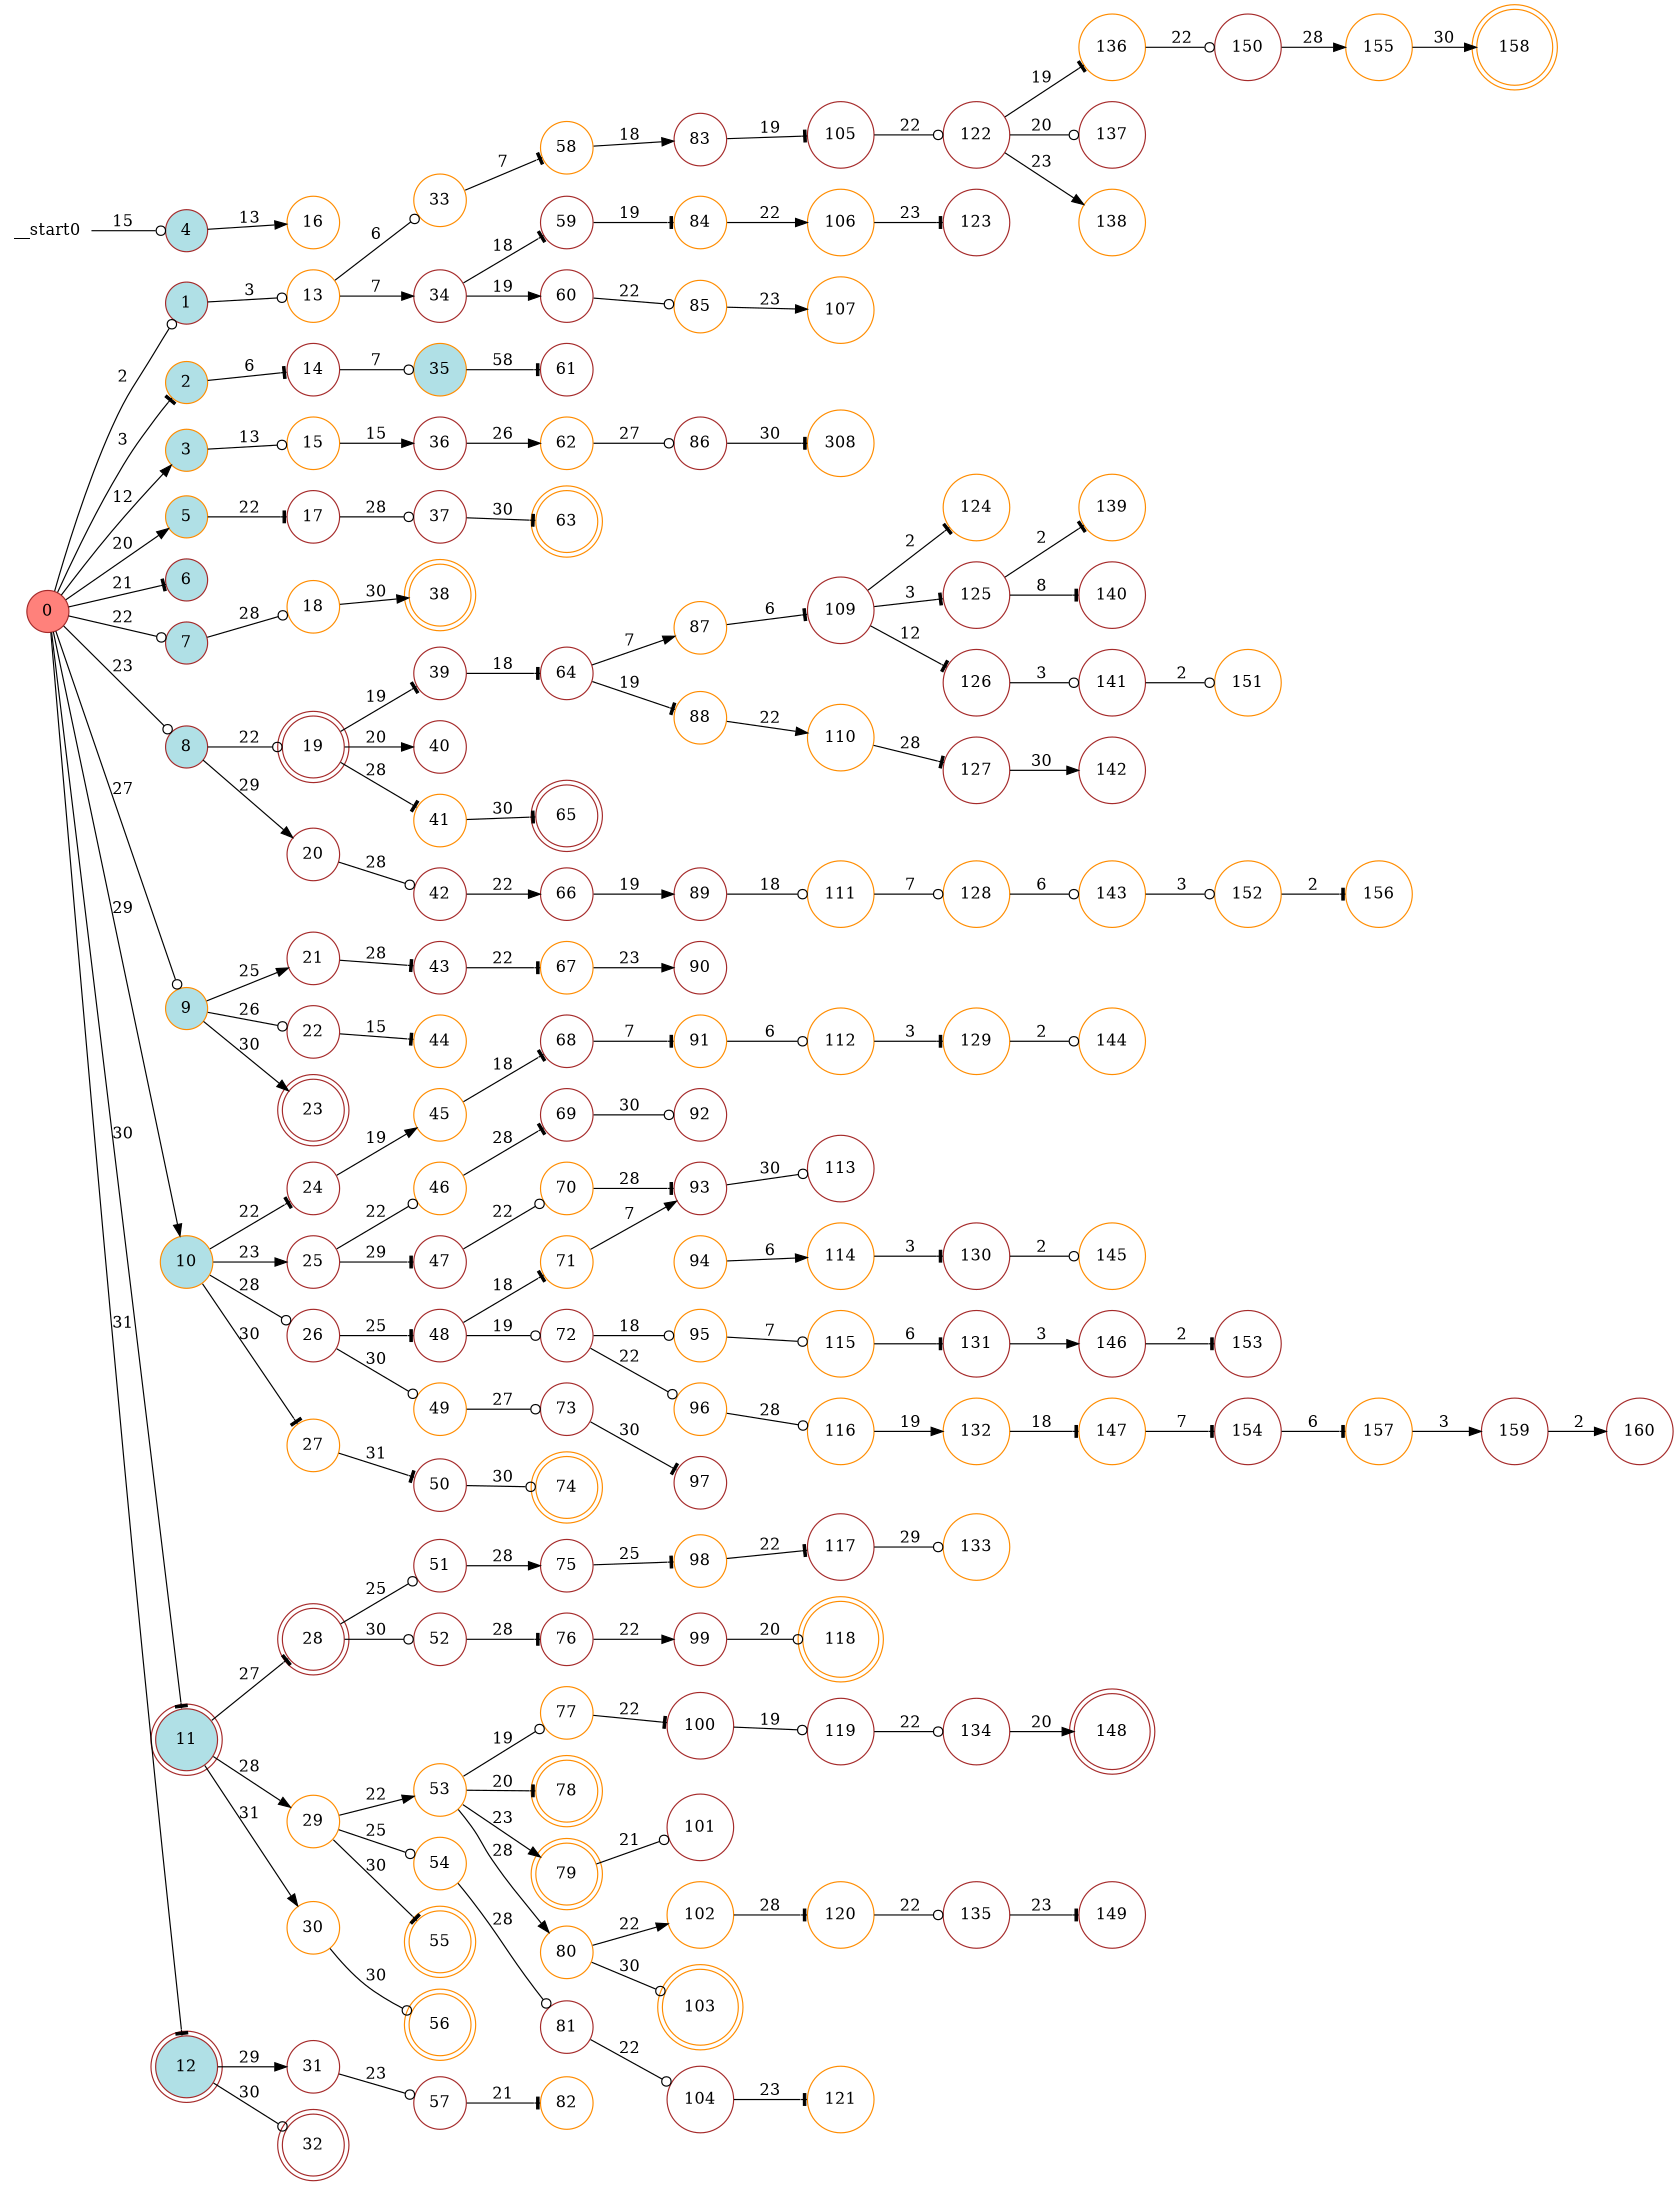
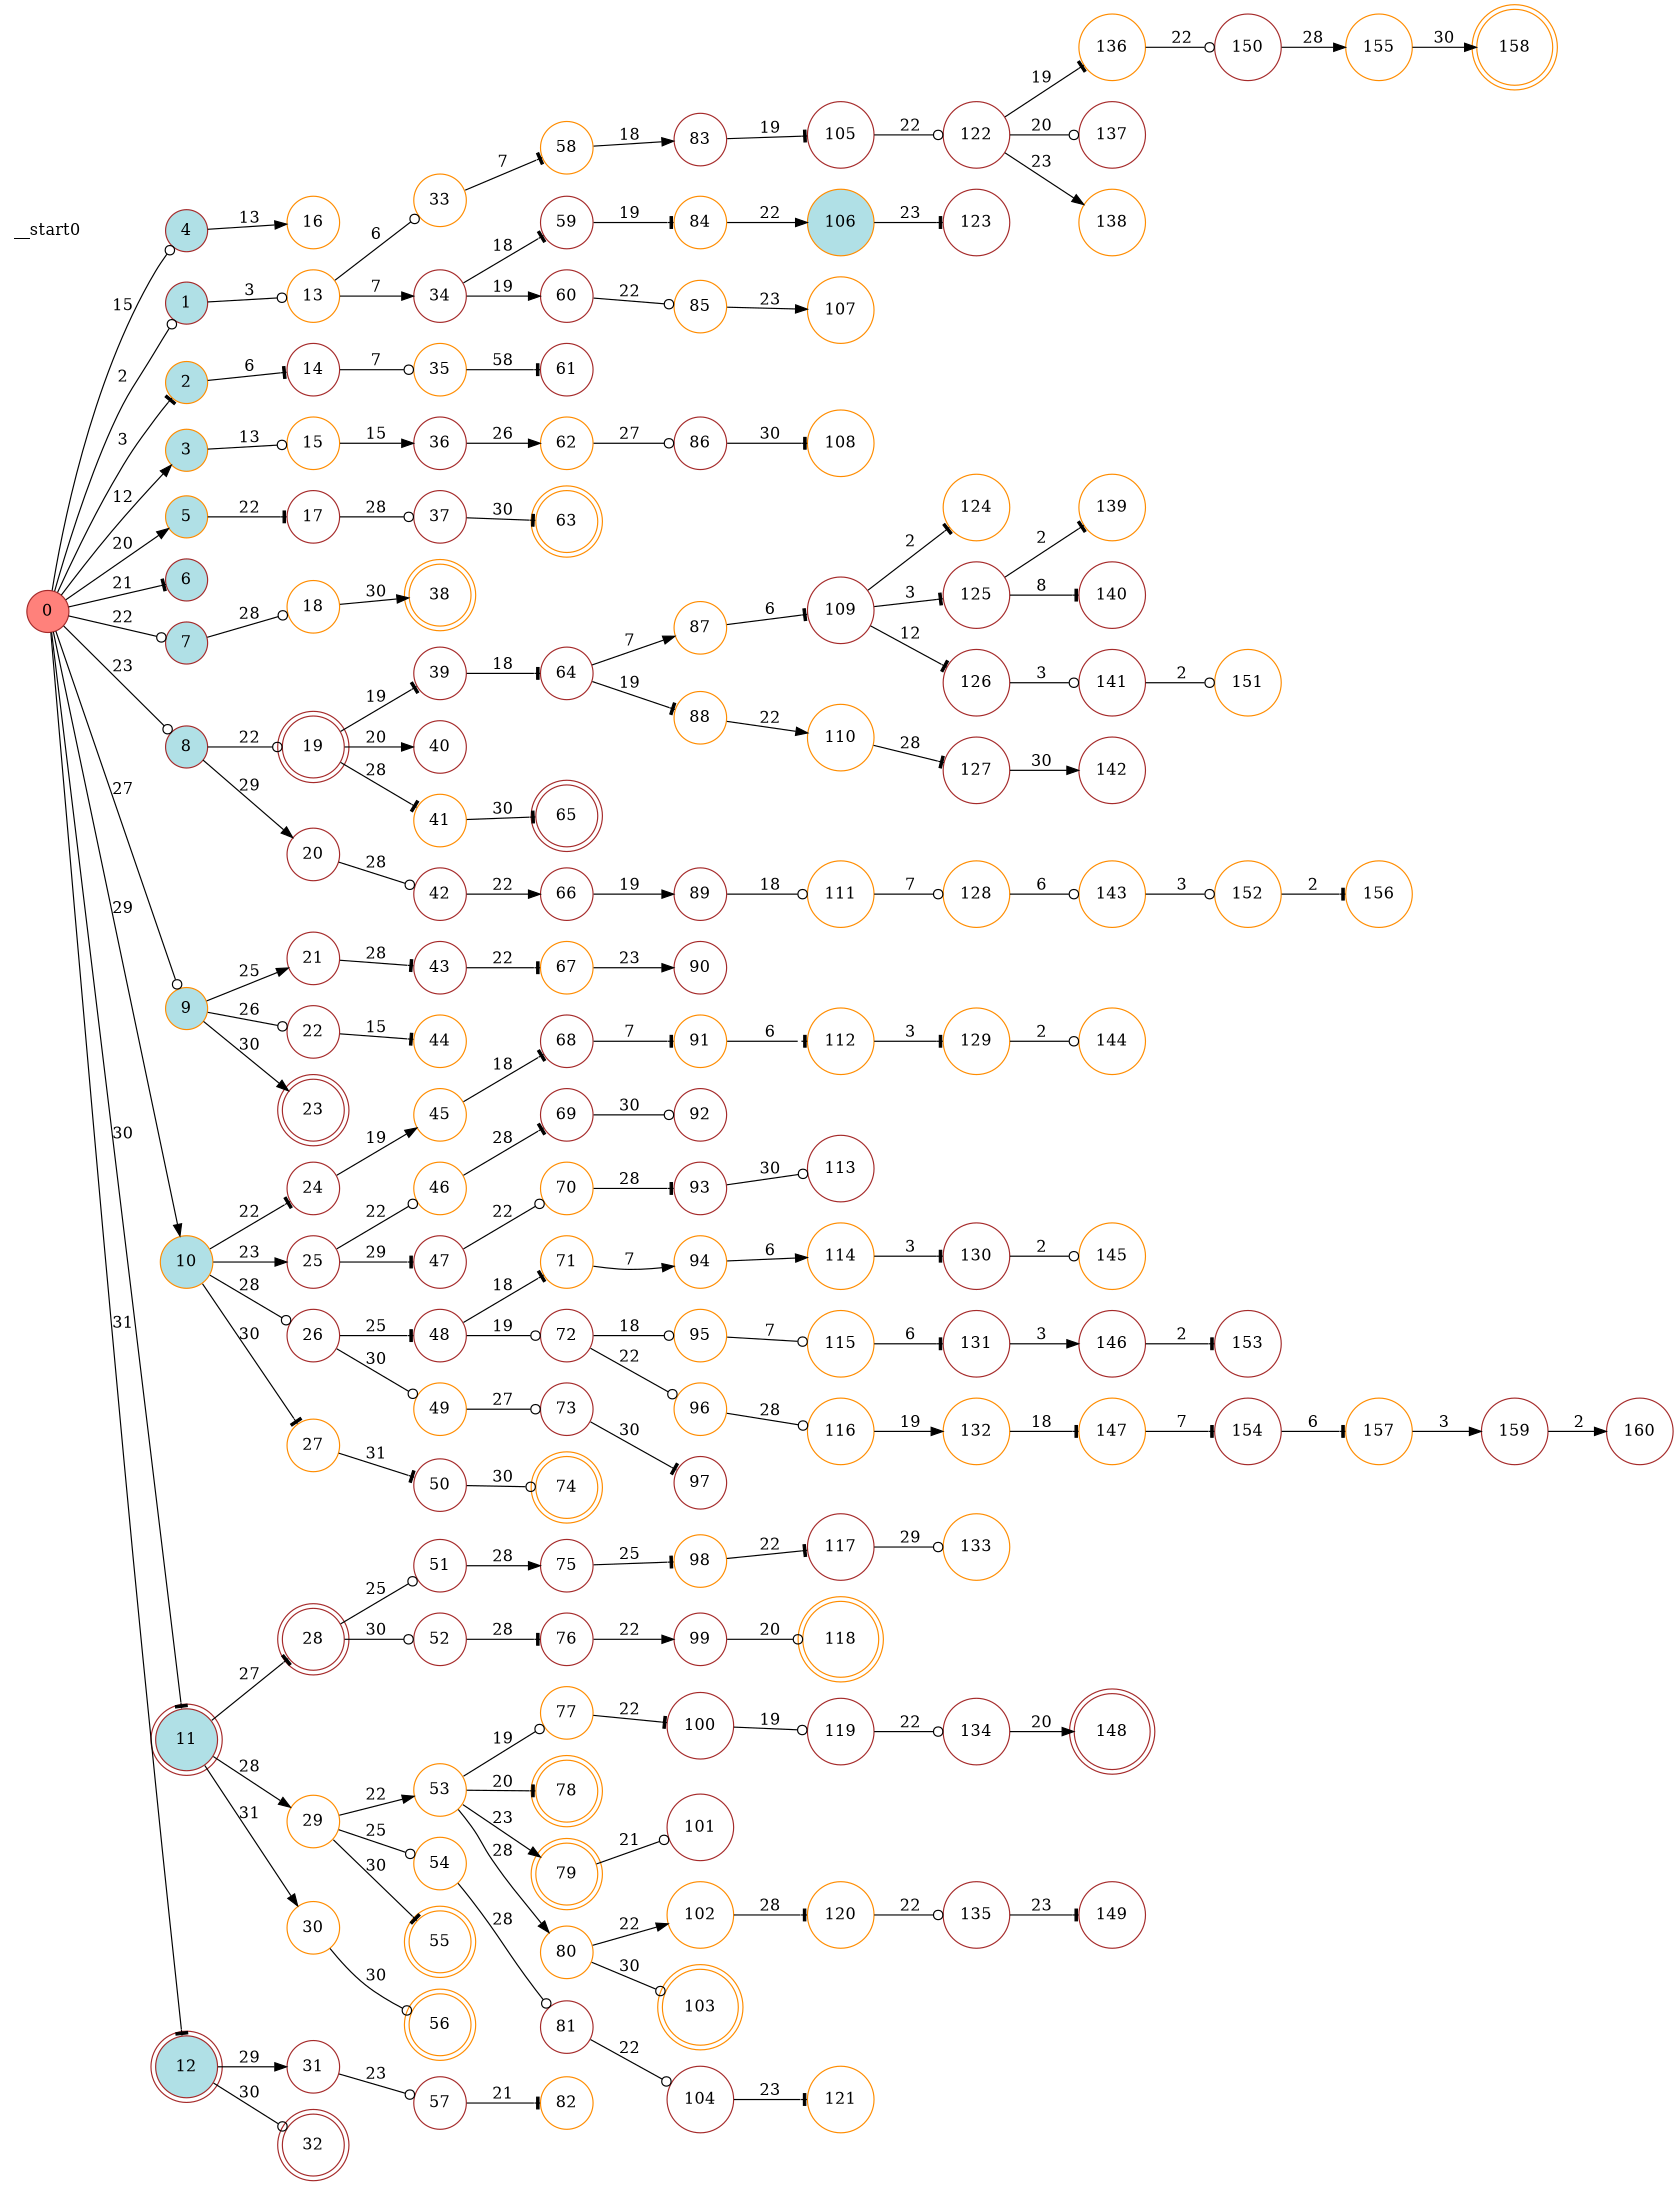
(841, 223) -> (841, 223)
(124, 231) -> (93, 417)
(440, 370) -> (440, 370)
(841, 443) -> (841, 443)
(762, 1041) -> (762, 1041)
(628, 1228) -> (628, 1269)
